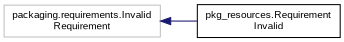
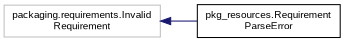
(269, 21) -> (269, 21)
